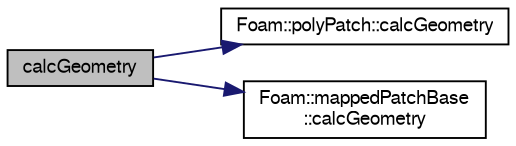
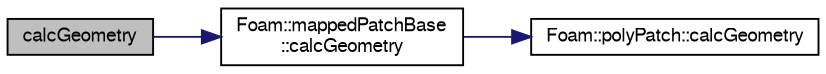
(188, 52) -> (488, 37)
